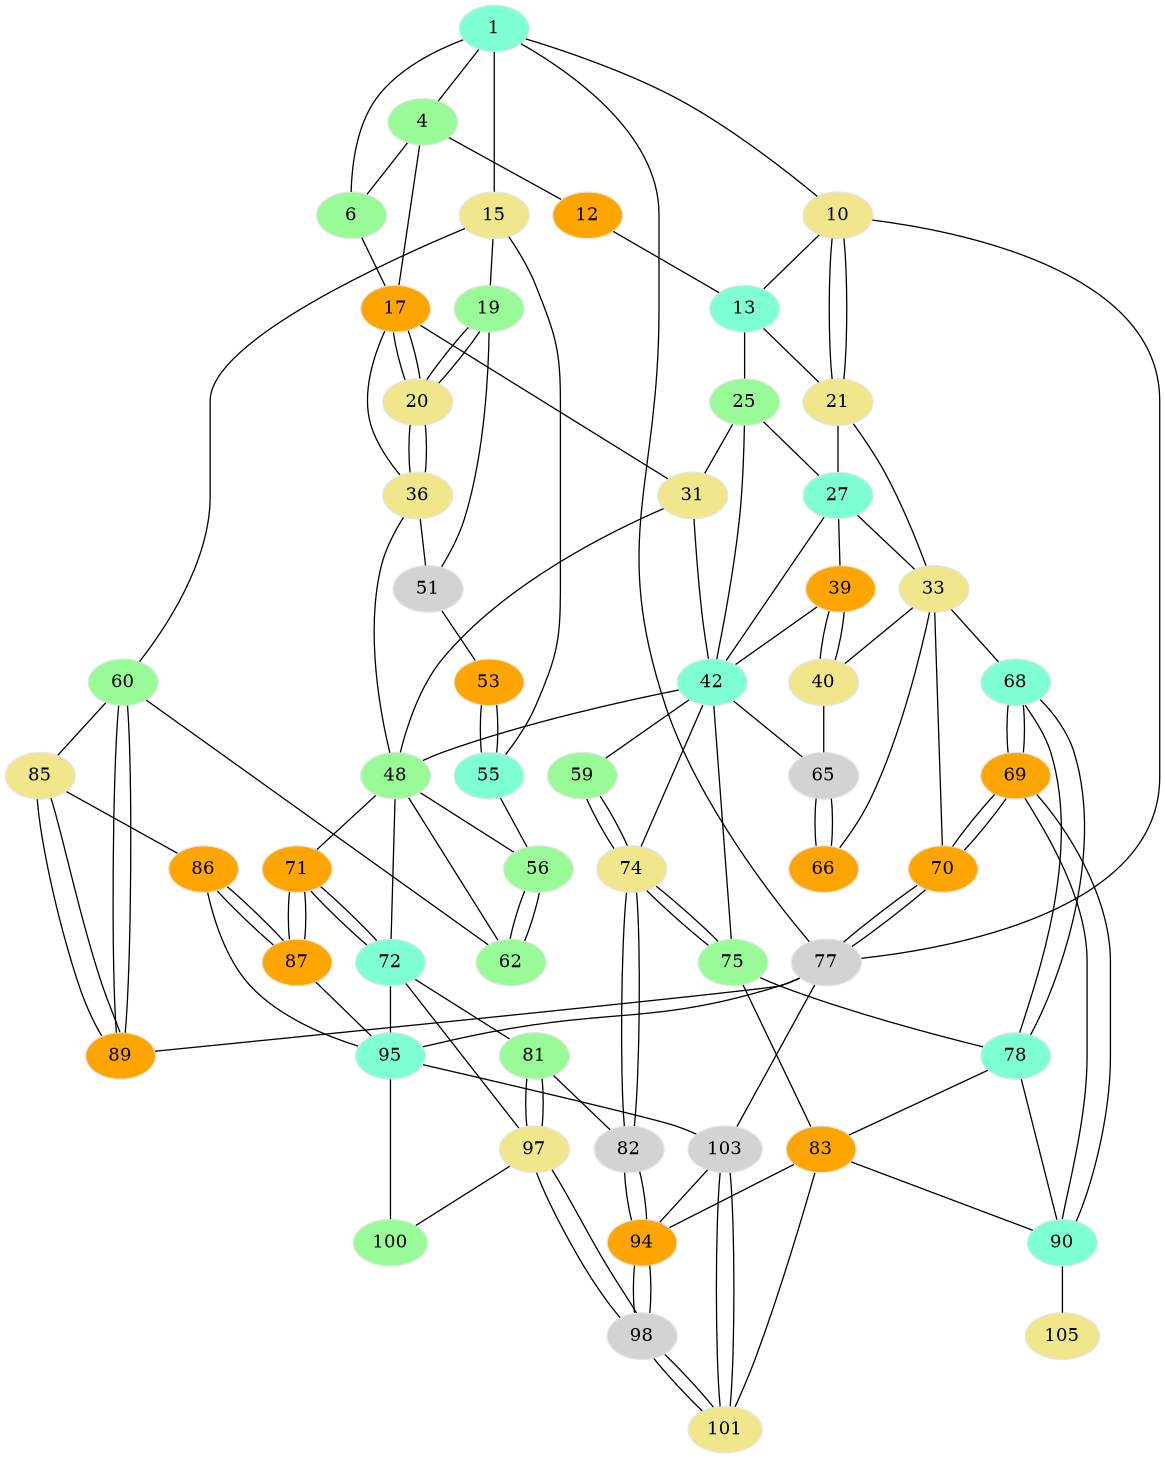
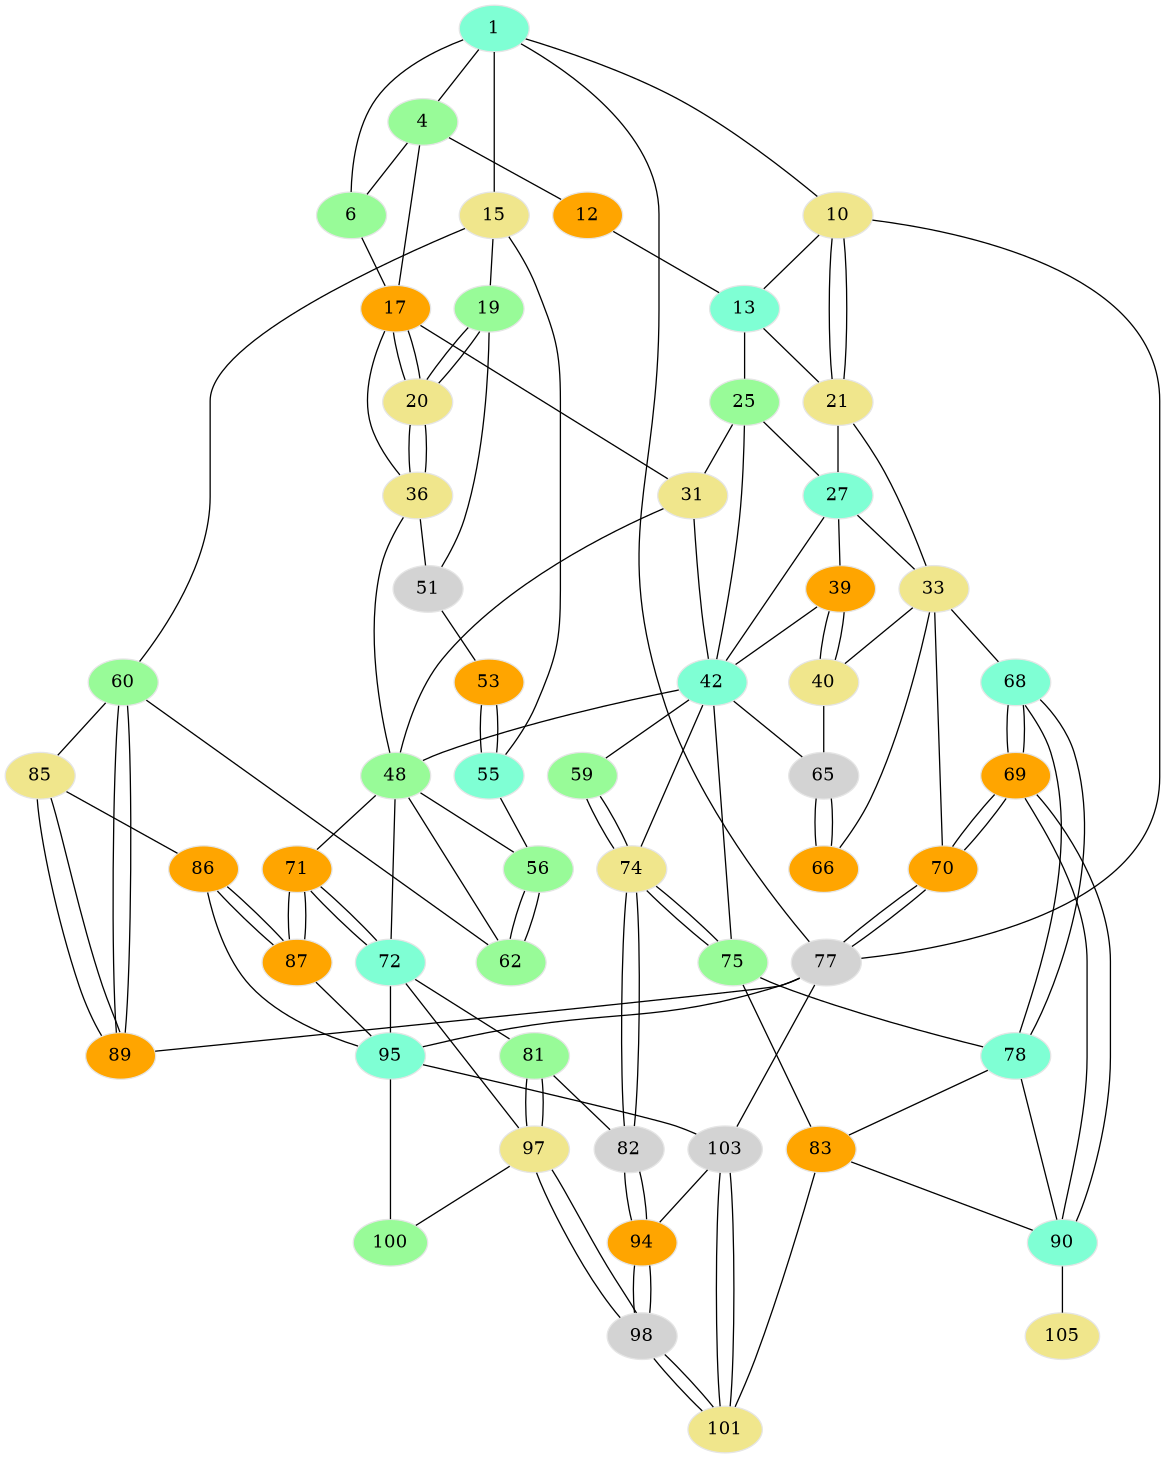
(741, 1191) -> none
